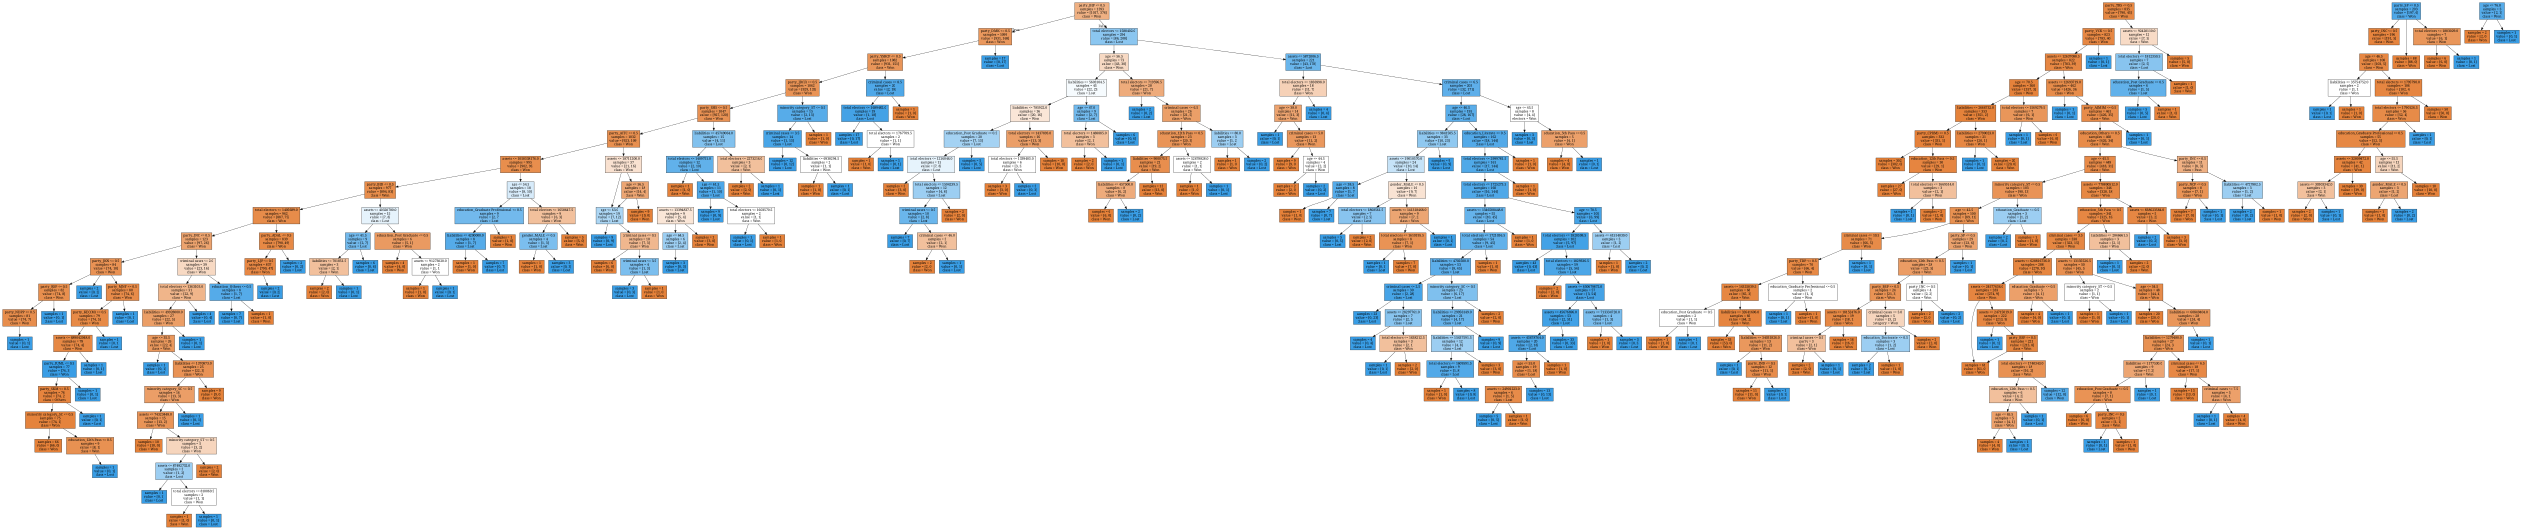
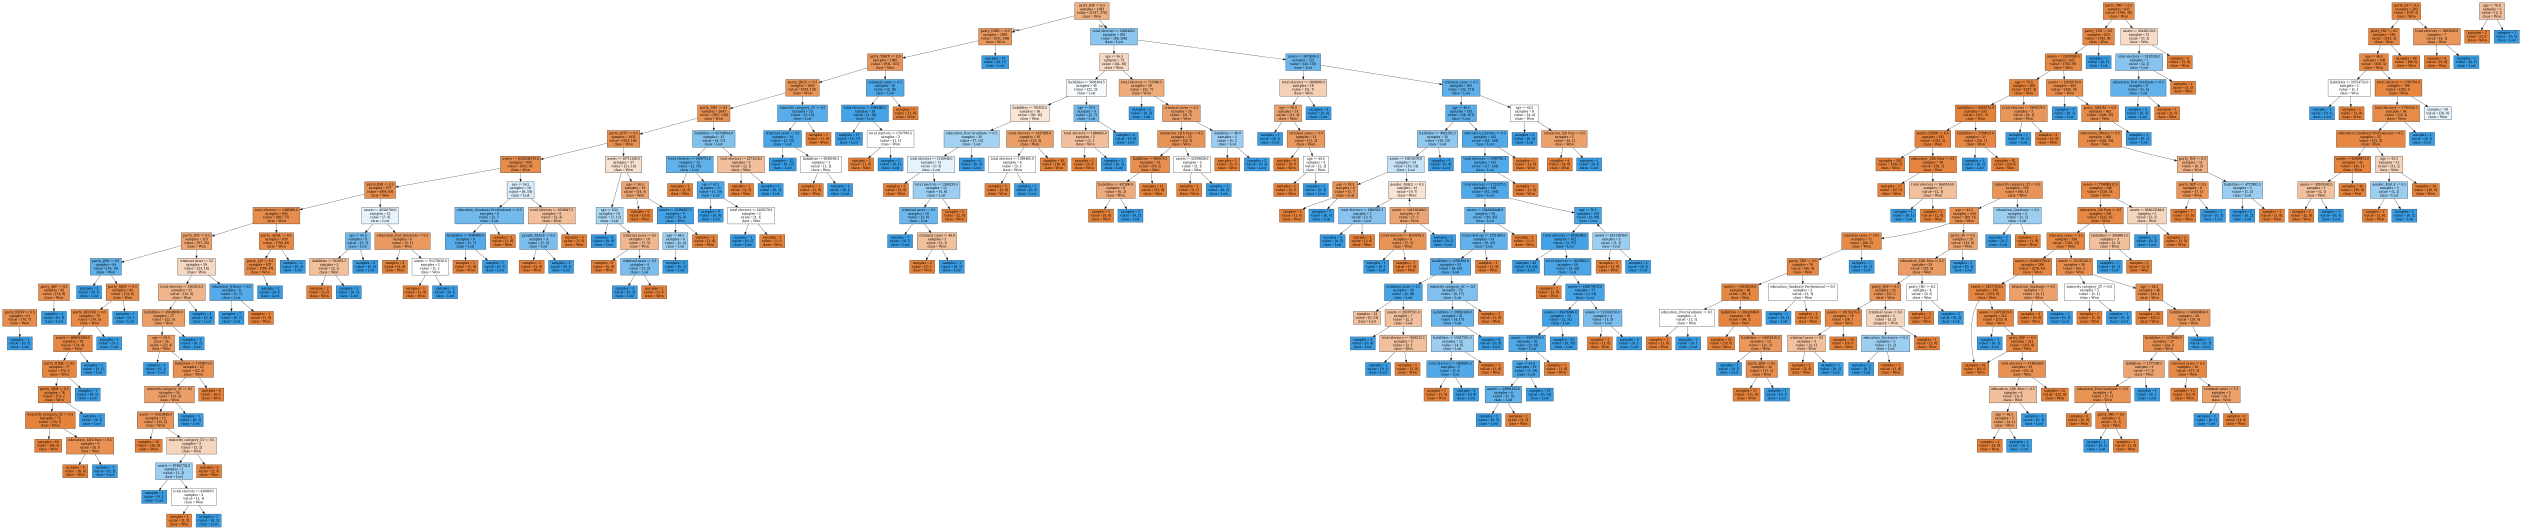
(2406, 11) -> (2406, 11)
(2492, 11) -> (2492, 11)
none -> (2109, 23)
(2406, 36) -> (2395, 49)
none -> (2379, 48)
(1525, 113) -> (1525, 113)
(2438, 113) -> (2438, 113)
(2100, 164) -> none
(2192, 164) -> (2192, 164)
none -> (2389, 176)
(1345, 190) -> (1345, 190)
(2353, 190) -> (2353, 190)
(2389, 190) -> (2389, 190)
(623, 202) -> (654, 202)
(1406, 202) -> (1410, 204)
(675, 216) -> (675, 216)
(2147, 216) -> (2147, 216)
(1597, 227) -> (1602, 229)
(106, 267) -> (106, 267)
(81, 279) -> none
(38, 304) -> none
(1367, 318) -> (1367, 318)
(1403, 318) -> (1403, 318)
(161, 343) -> (161, 343)
(1807, 343) -> (1807, 343)
(59, 369) -> (59, 369)
(1526, 369) -> (1526, 369)
none -> (1516, 381)
(54, 395) -> (54, 395)
(1503, 395) -> (1503, 395)
(2055, 395) -> (2055, 395)
none -> (75, 471)
